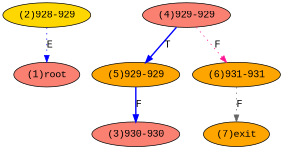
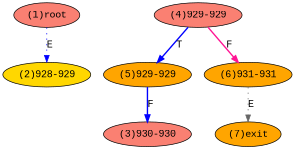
(47, 41) -> (47, 41)
(209, 42) -> (221, 42)
(240, 104) -> (251, 104)
